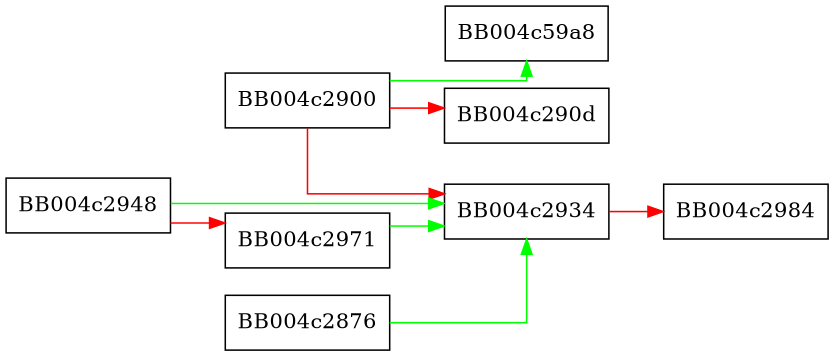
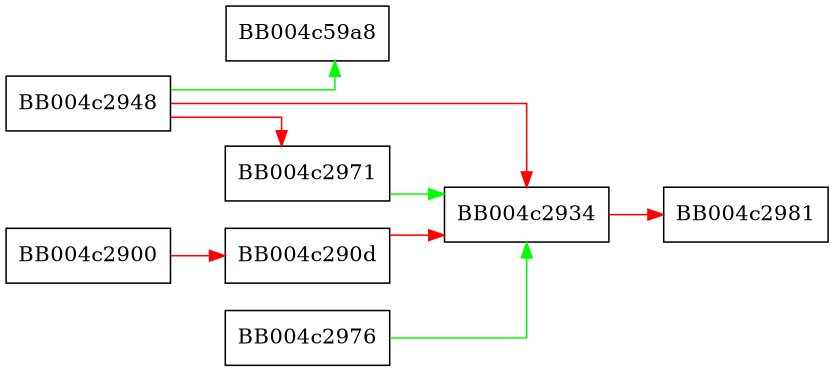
(460, 81) -> (260, 90)
(335, 194) -> (409, 235)
(300, 203) -> (383, 104)
(746, 212) -> (746, 215)
(307, 323) -> (307, 338)
